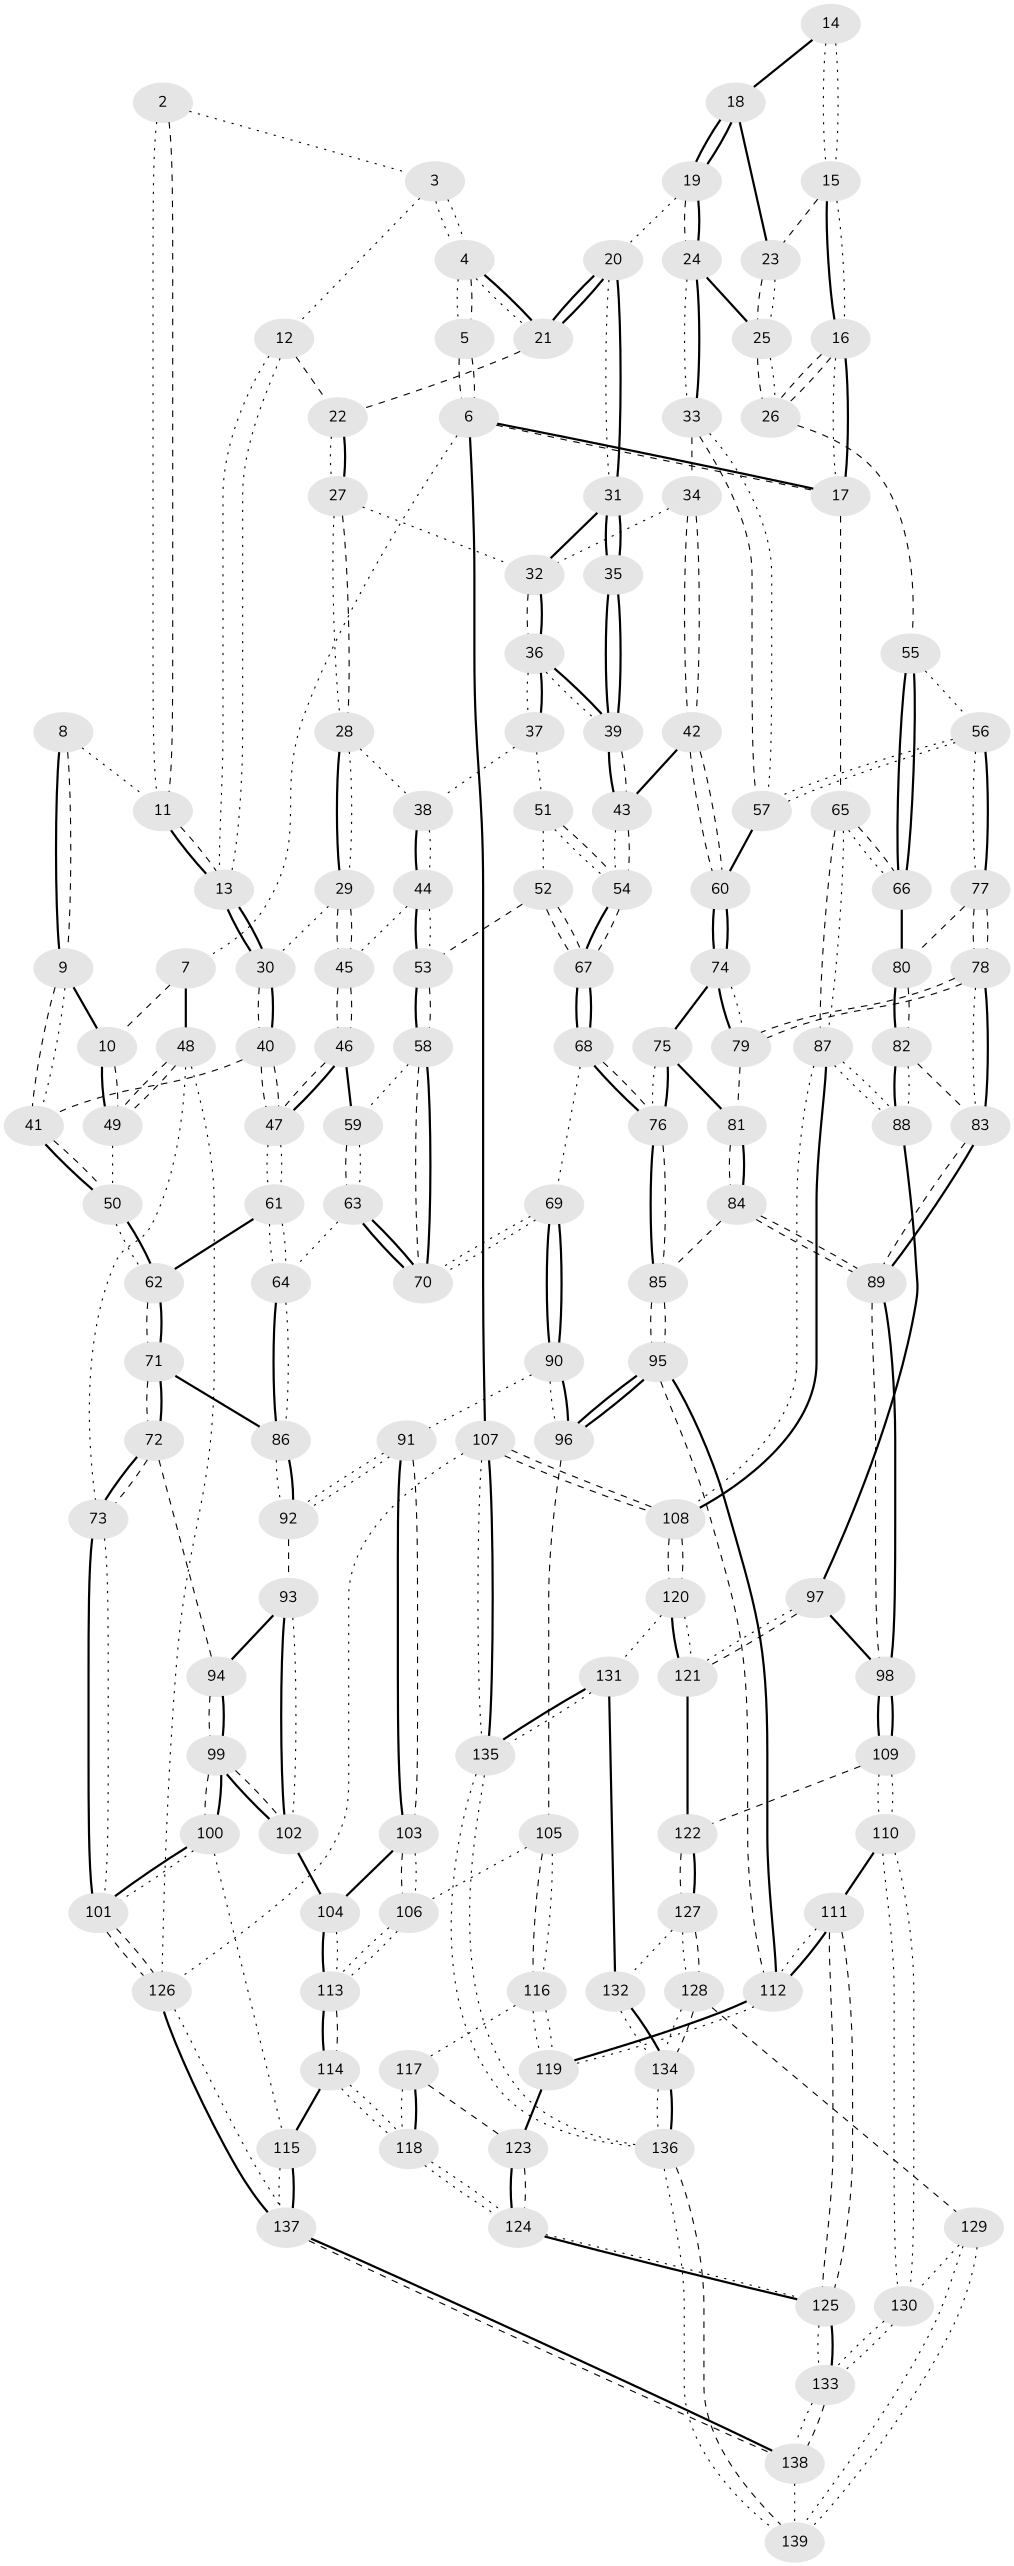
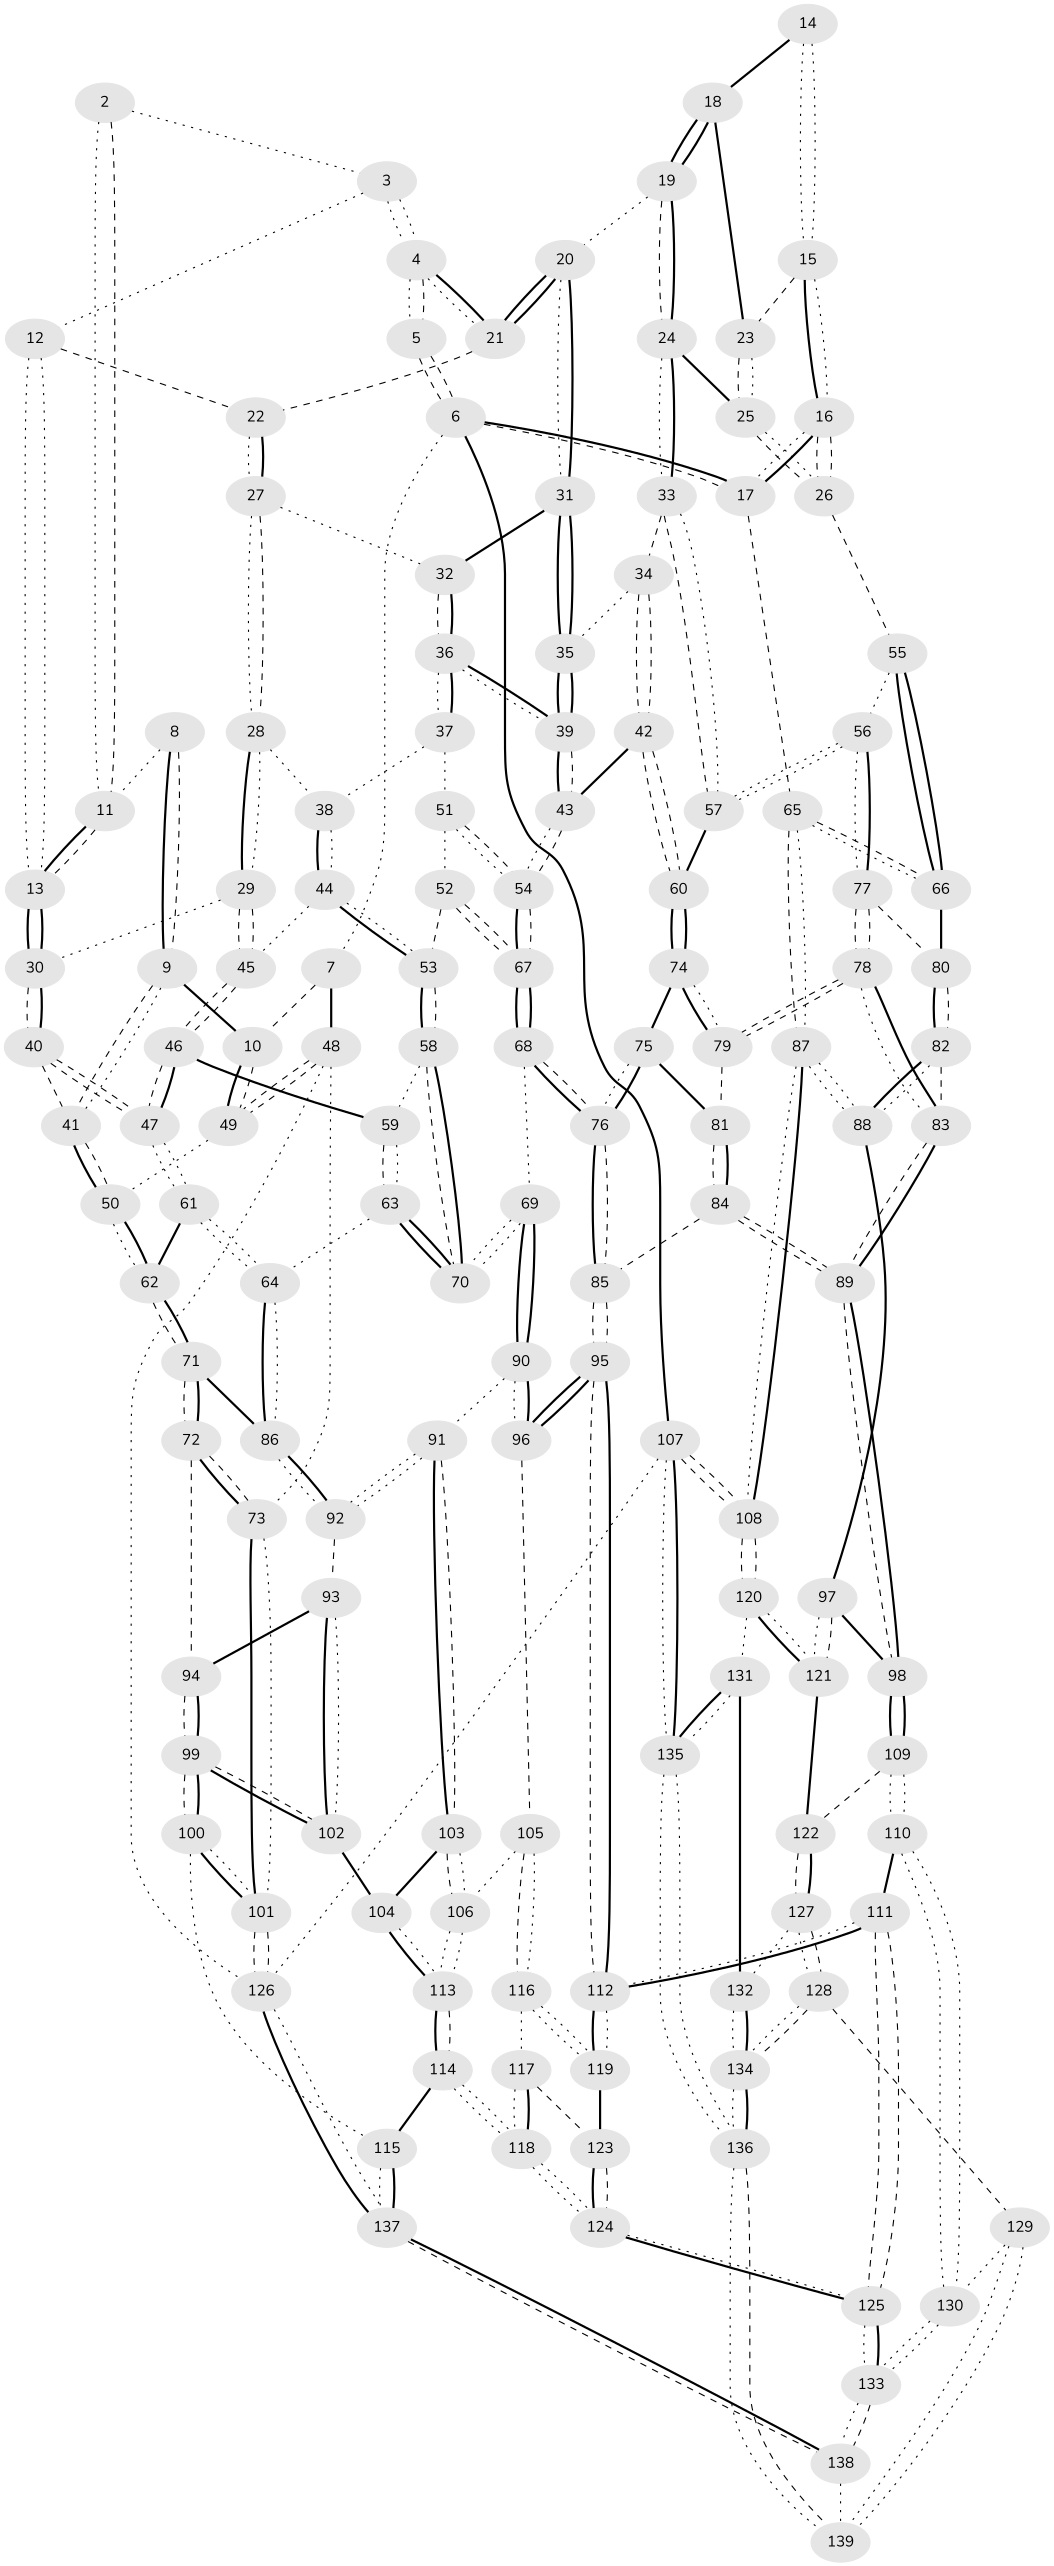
(613, 536) -> (605, 614)
